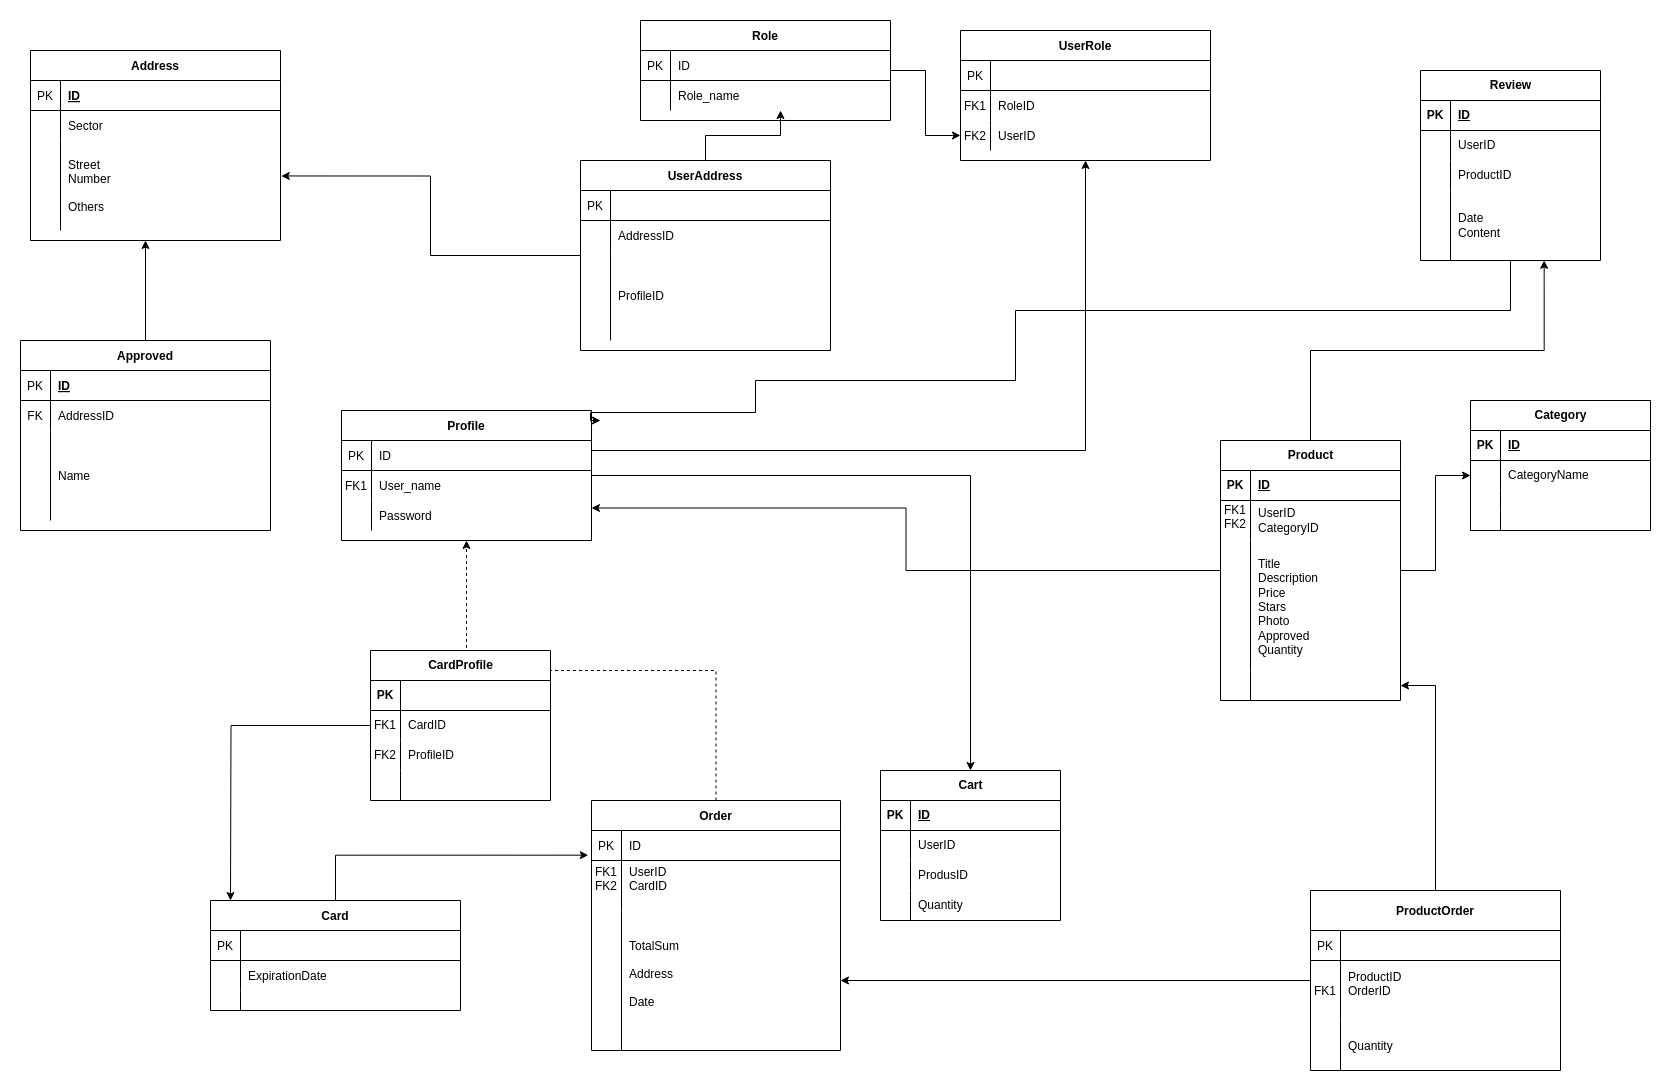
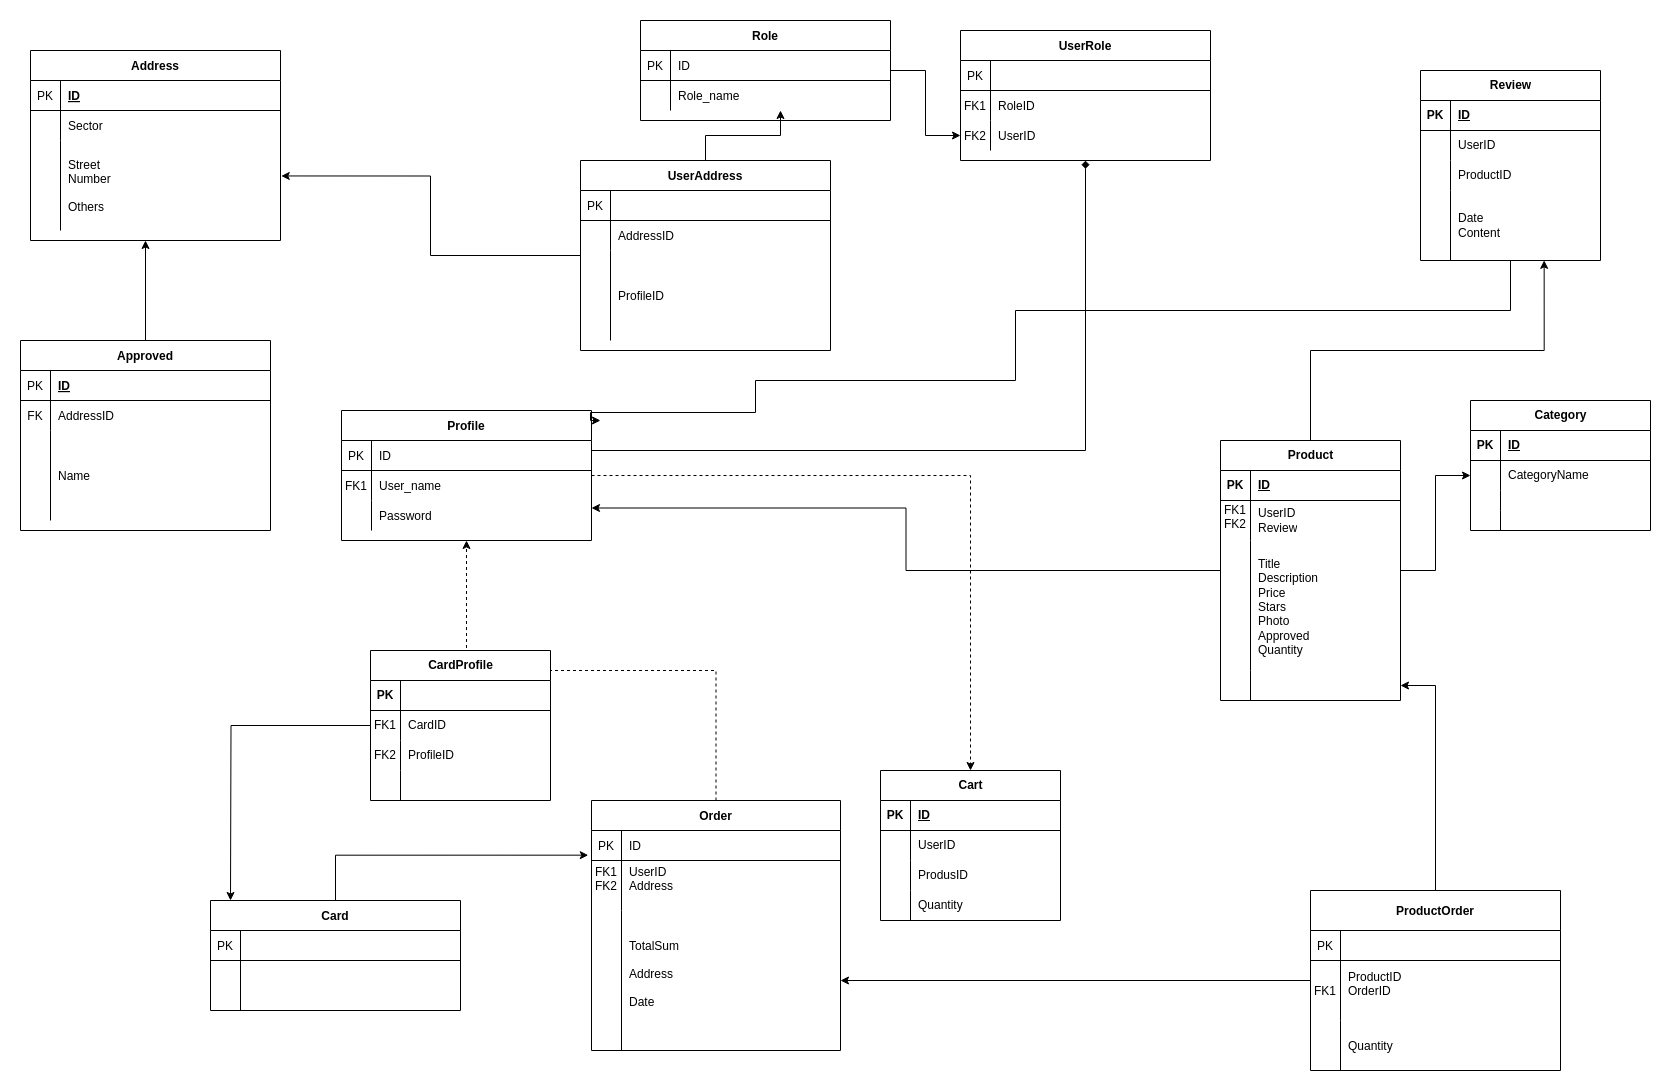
(1086, 169) -> (1086, 169)
(926, 476) -> (926, 476)
(1292, 521) -> (1279, 521)
(649, 872) -> (649, 872)
(351, 976) -> none
